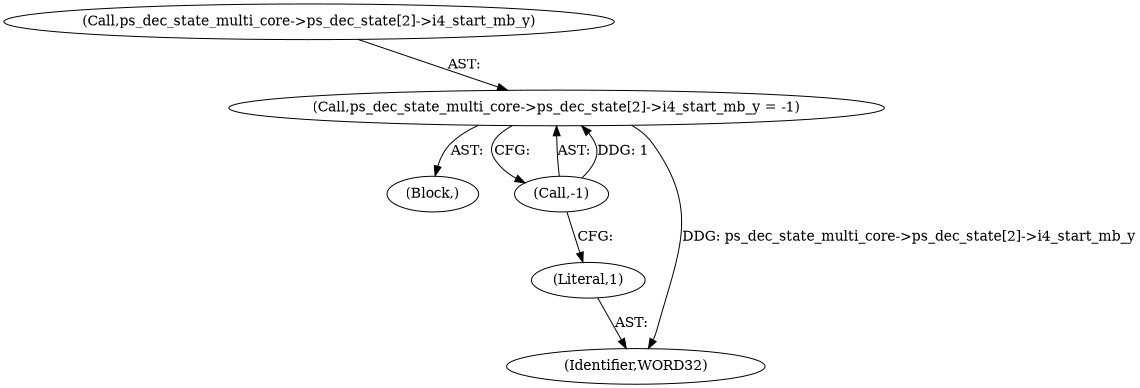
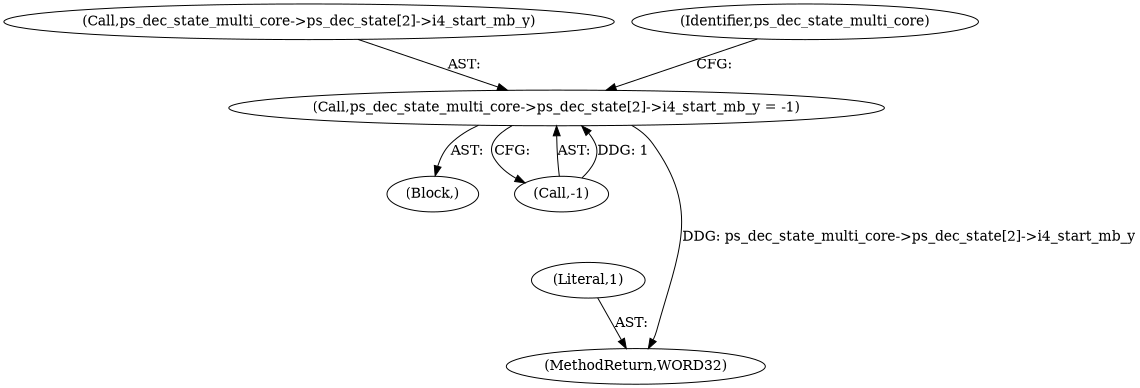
none -> (805, 22)
(573, 232) -> none
(636, 366) -> (636, 366)
